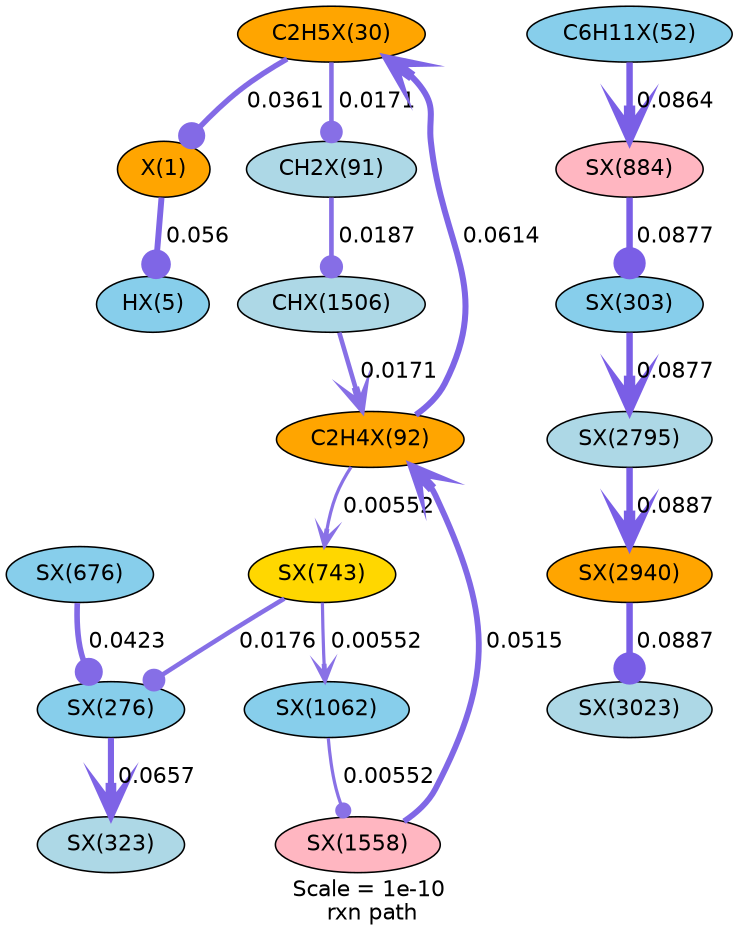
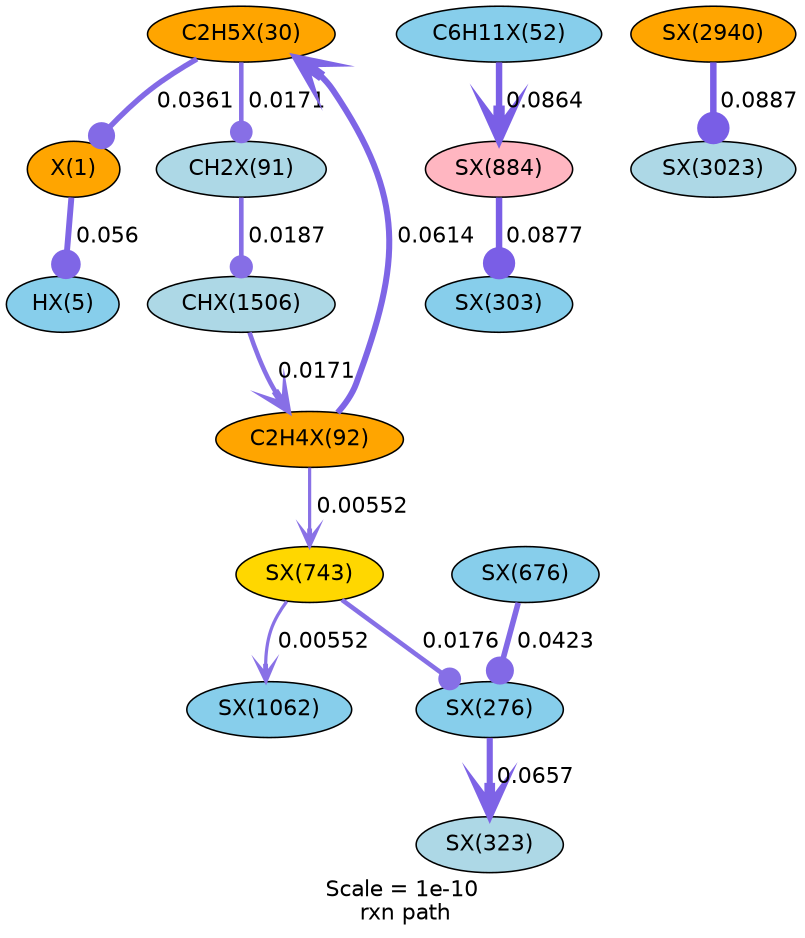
(630, 439) -> none
(358, 845) -> none
